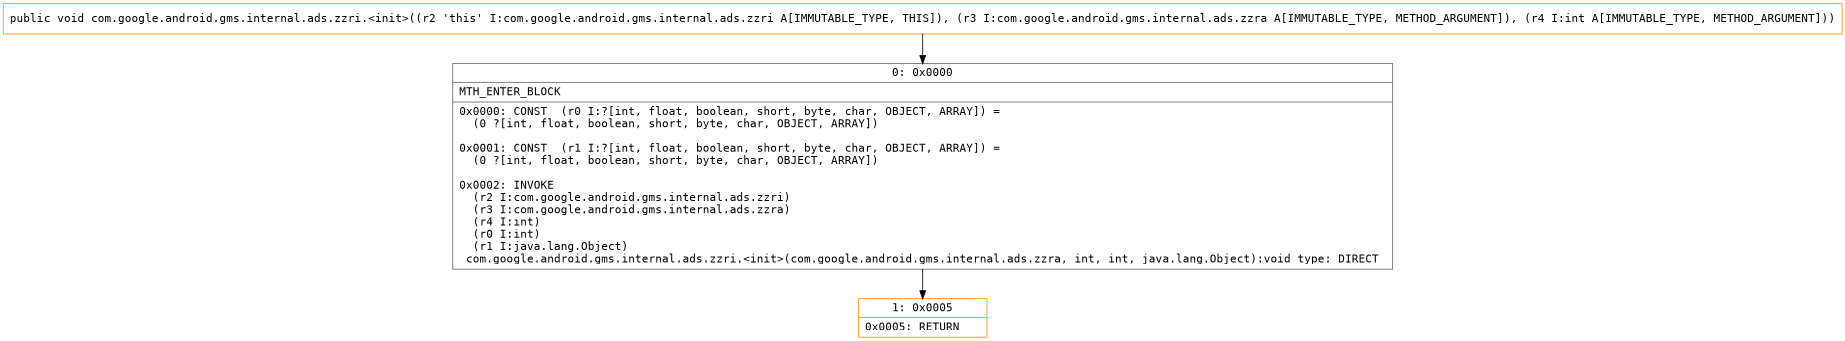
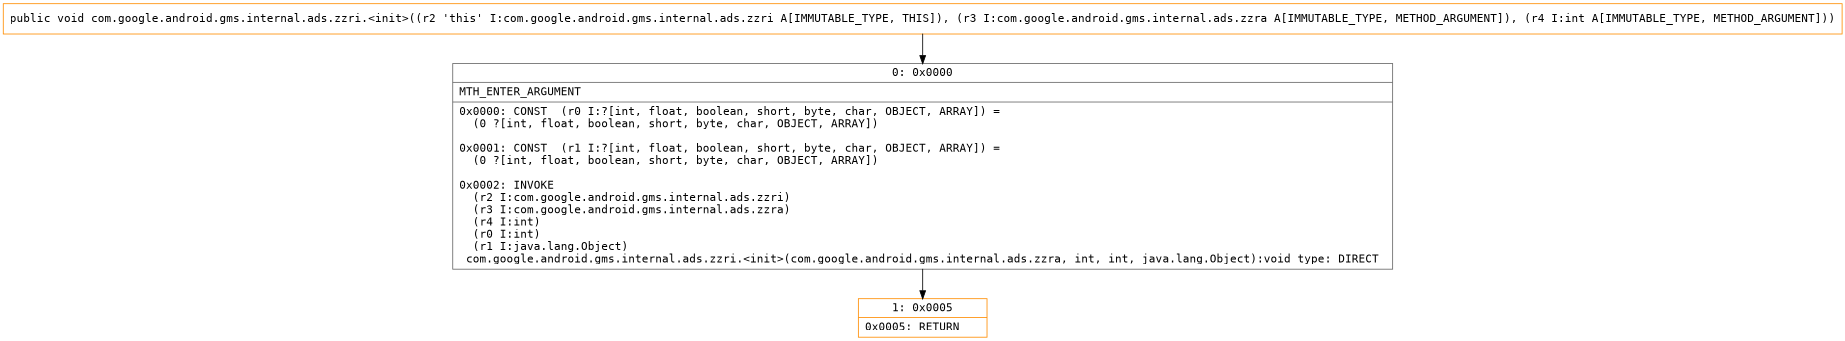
(510, 92) -> (520, 92)
